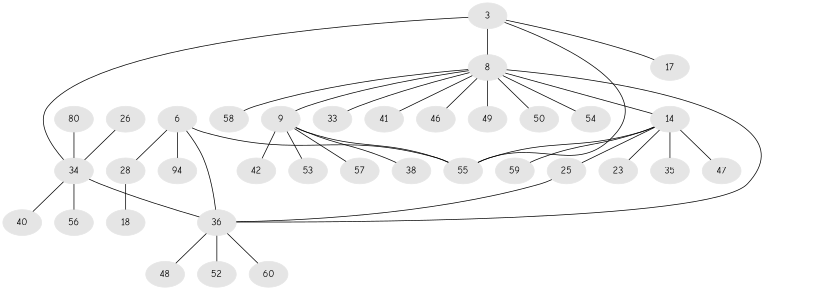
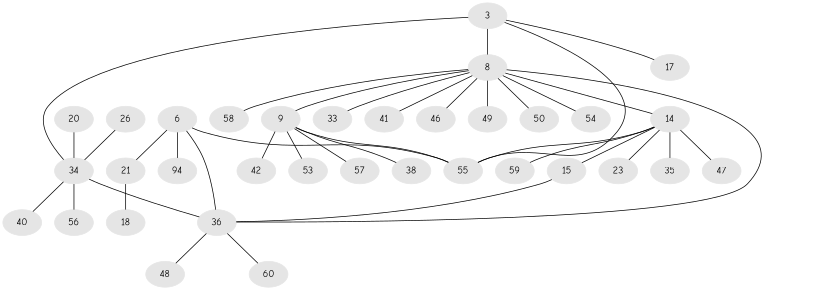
(74, 119) -> (74, 119)
(126, 171) -> (126, 171)
(567, 171) -> (567, 171)
(217, 274) -> none
